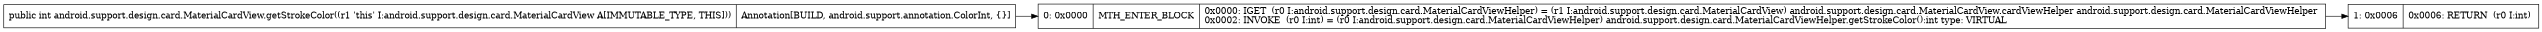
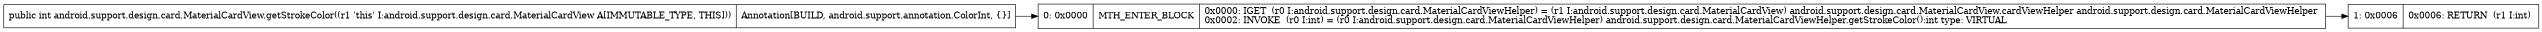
(2471, 16) -> (2471, 16)
